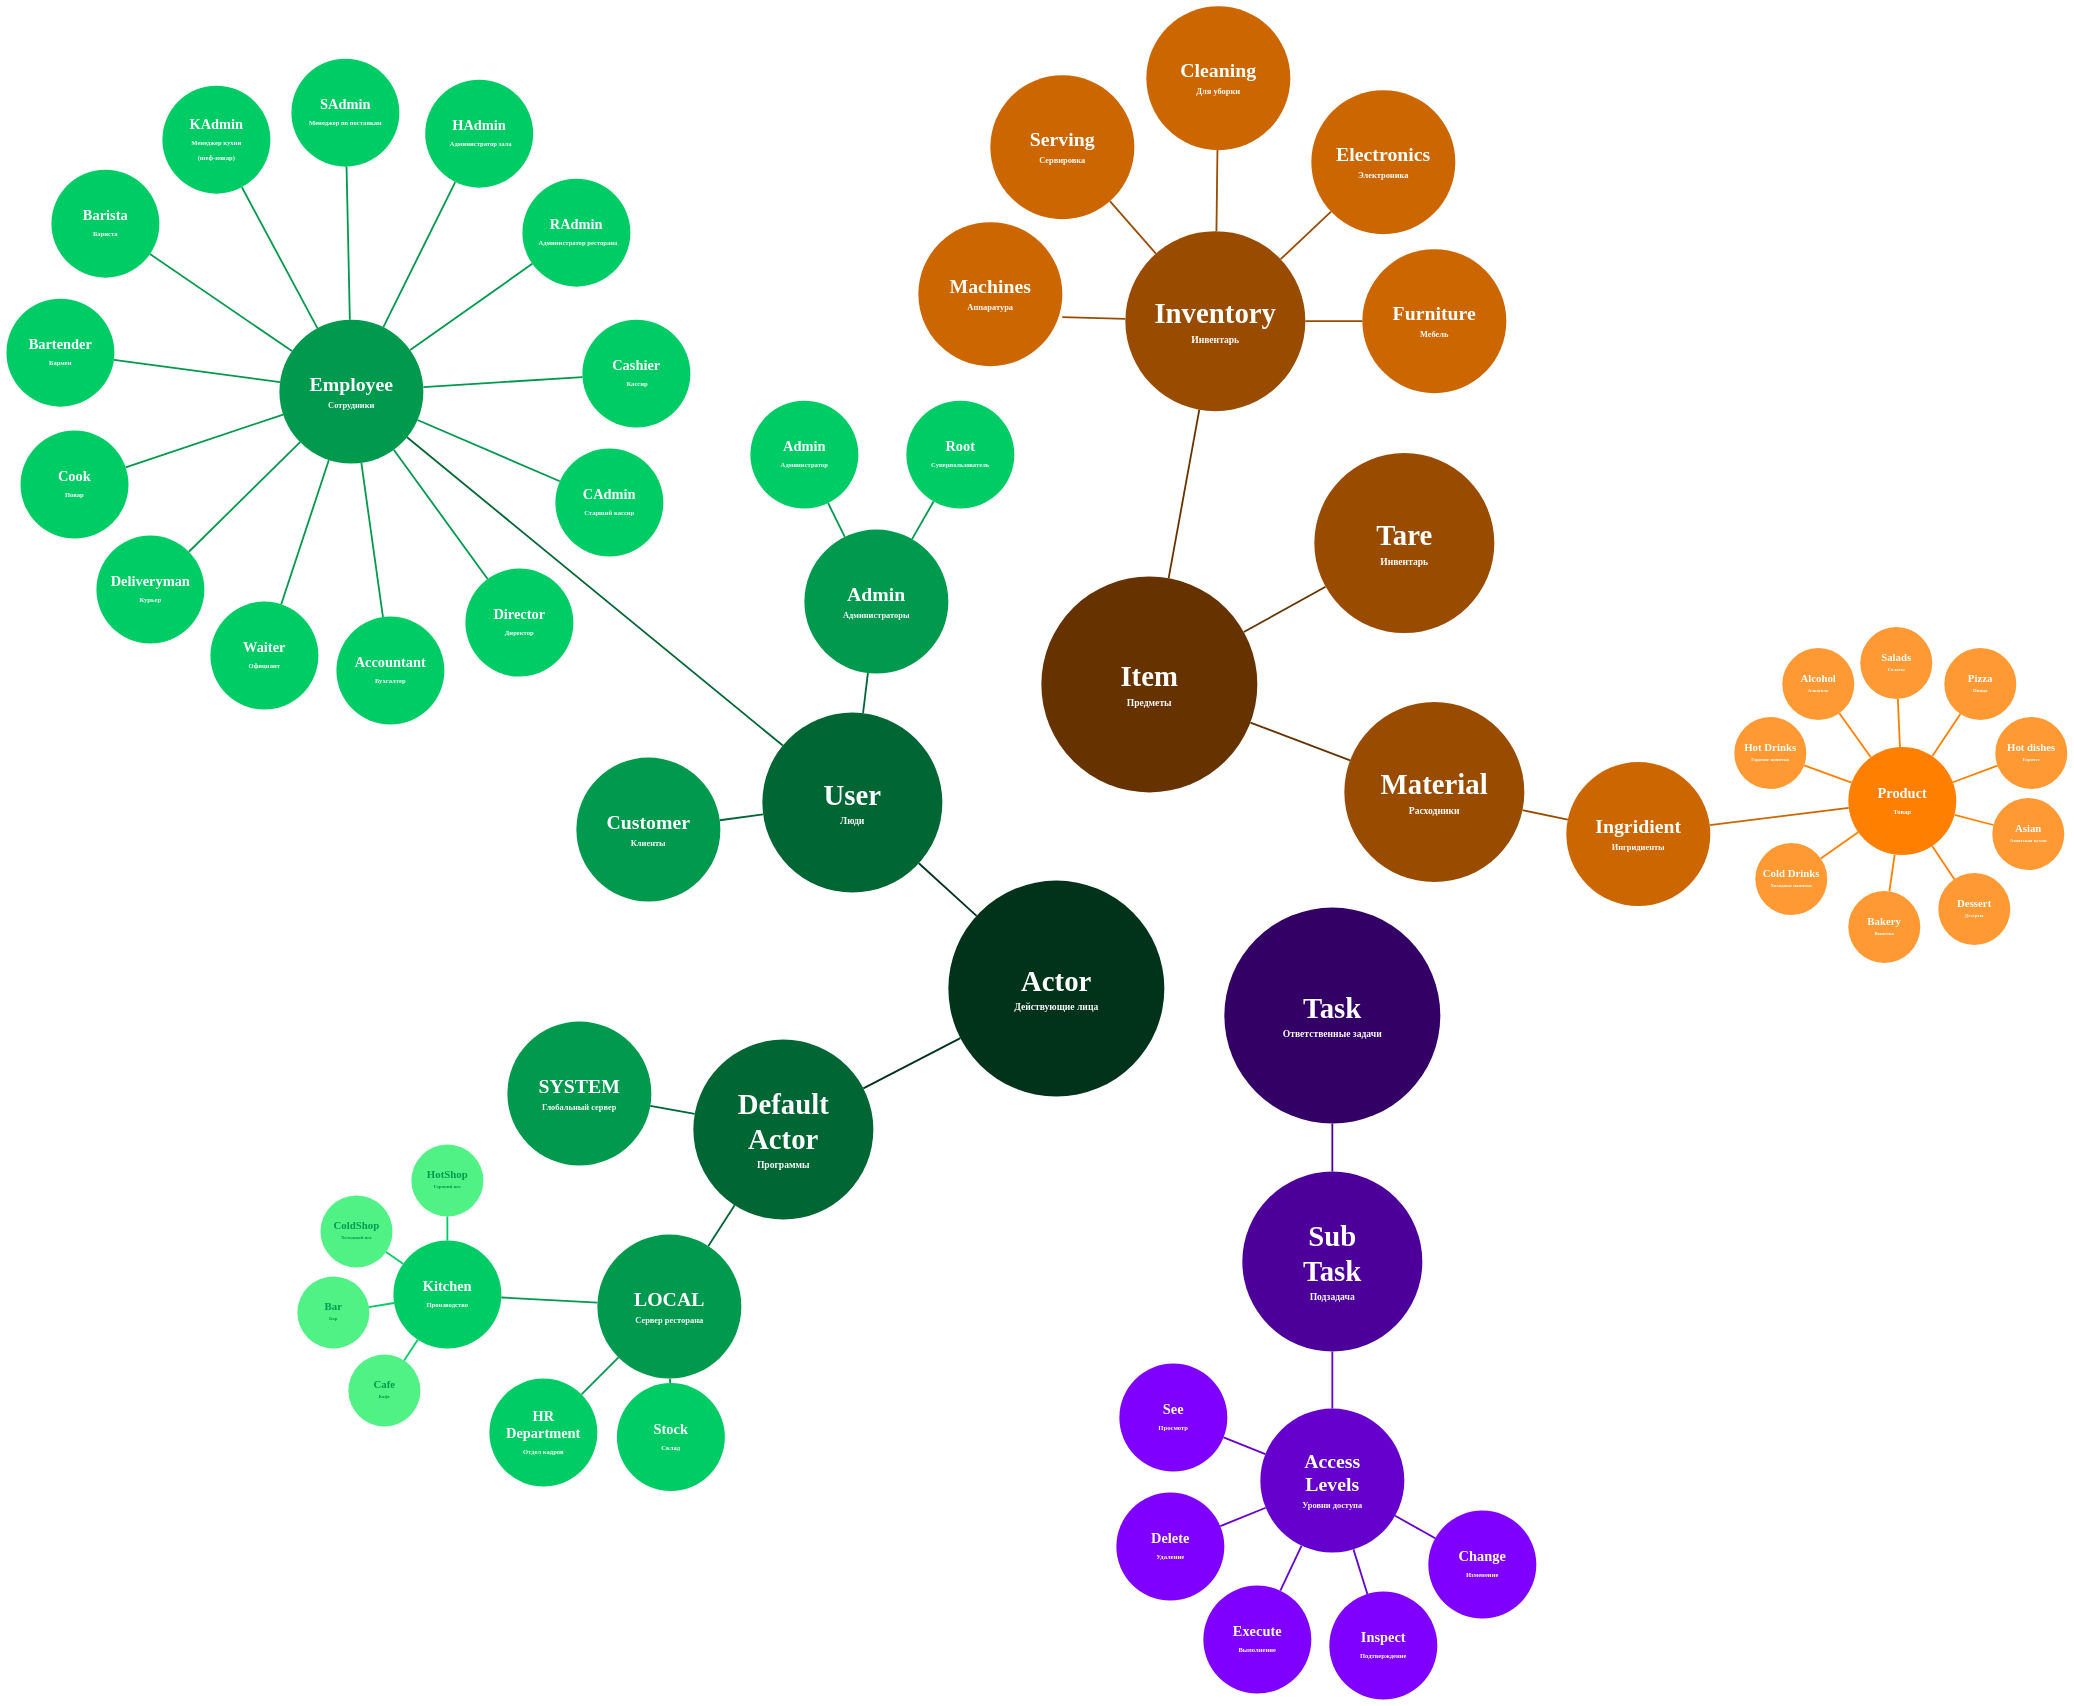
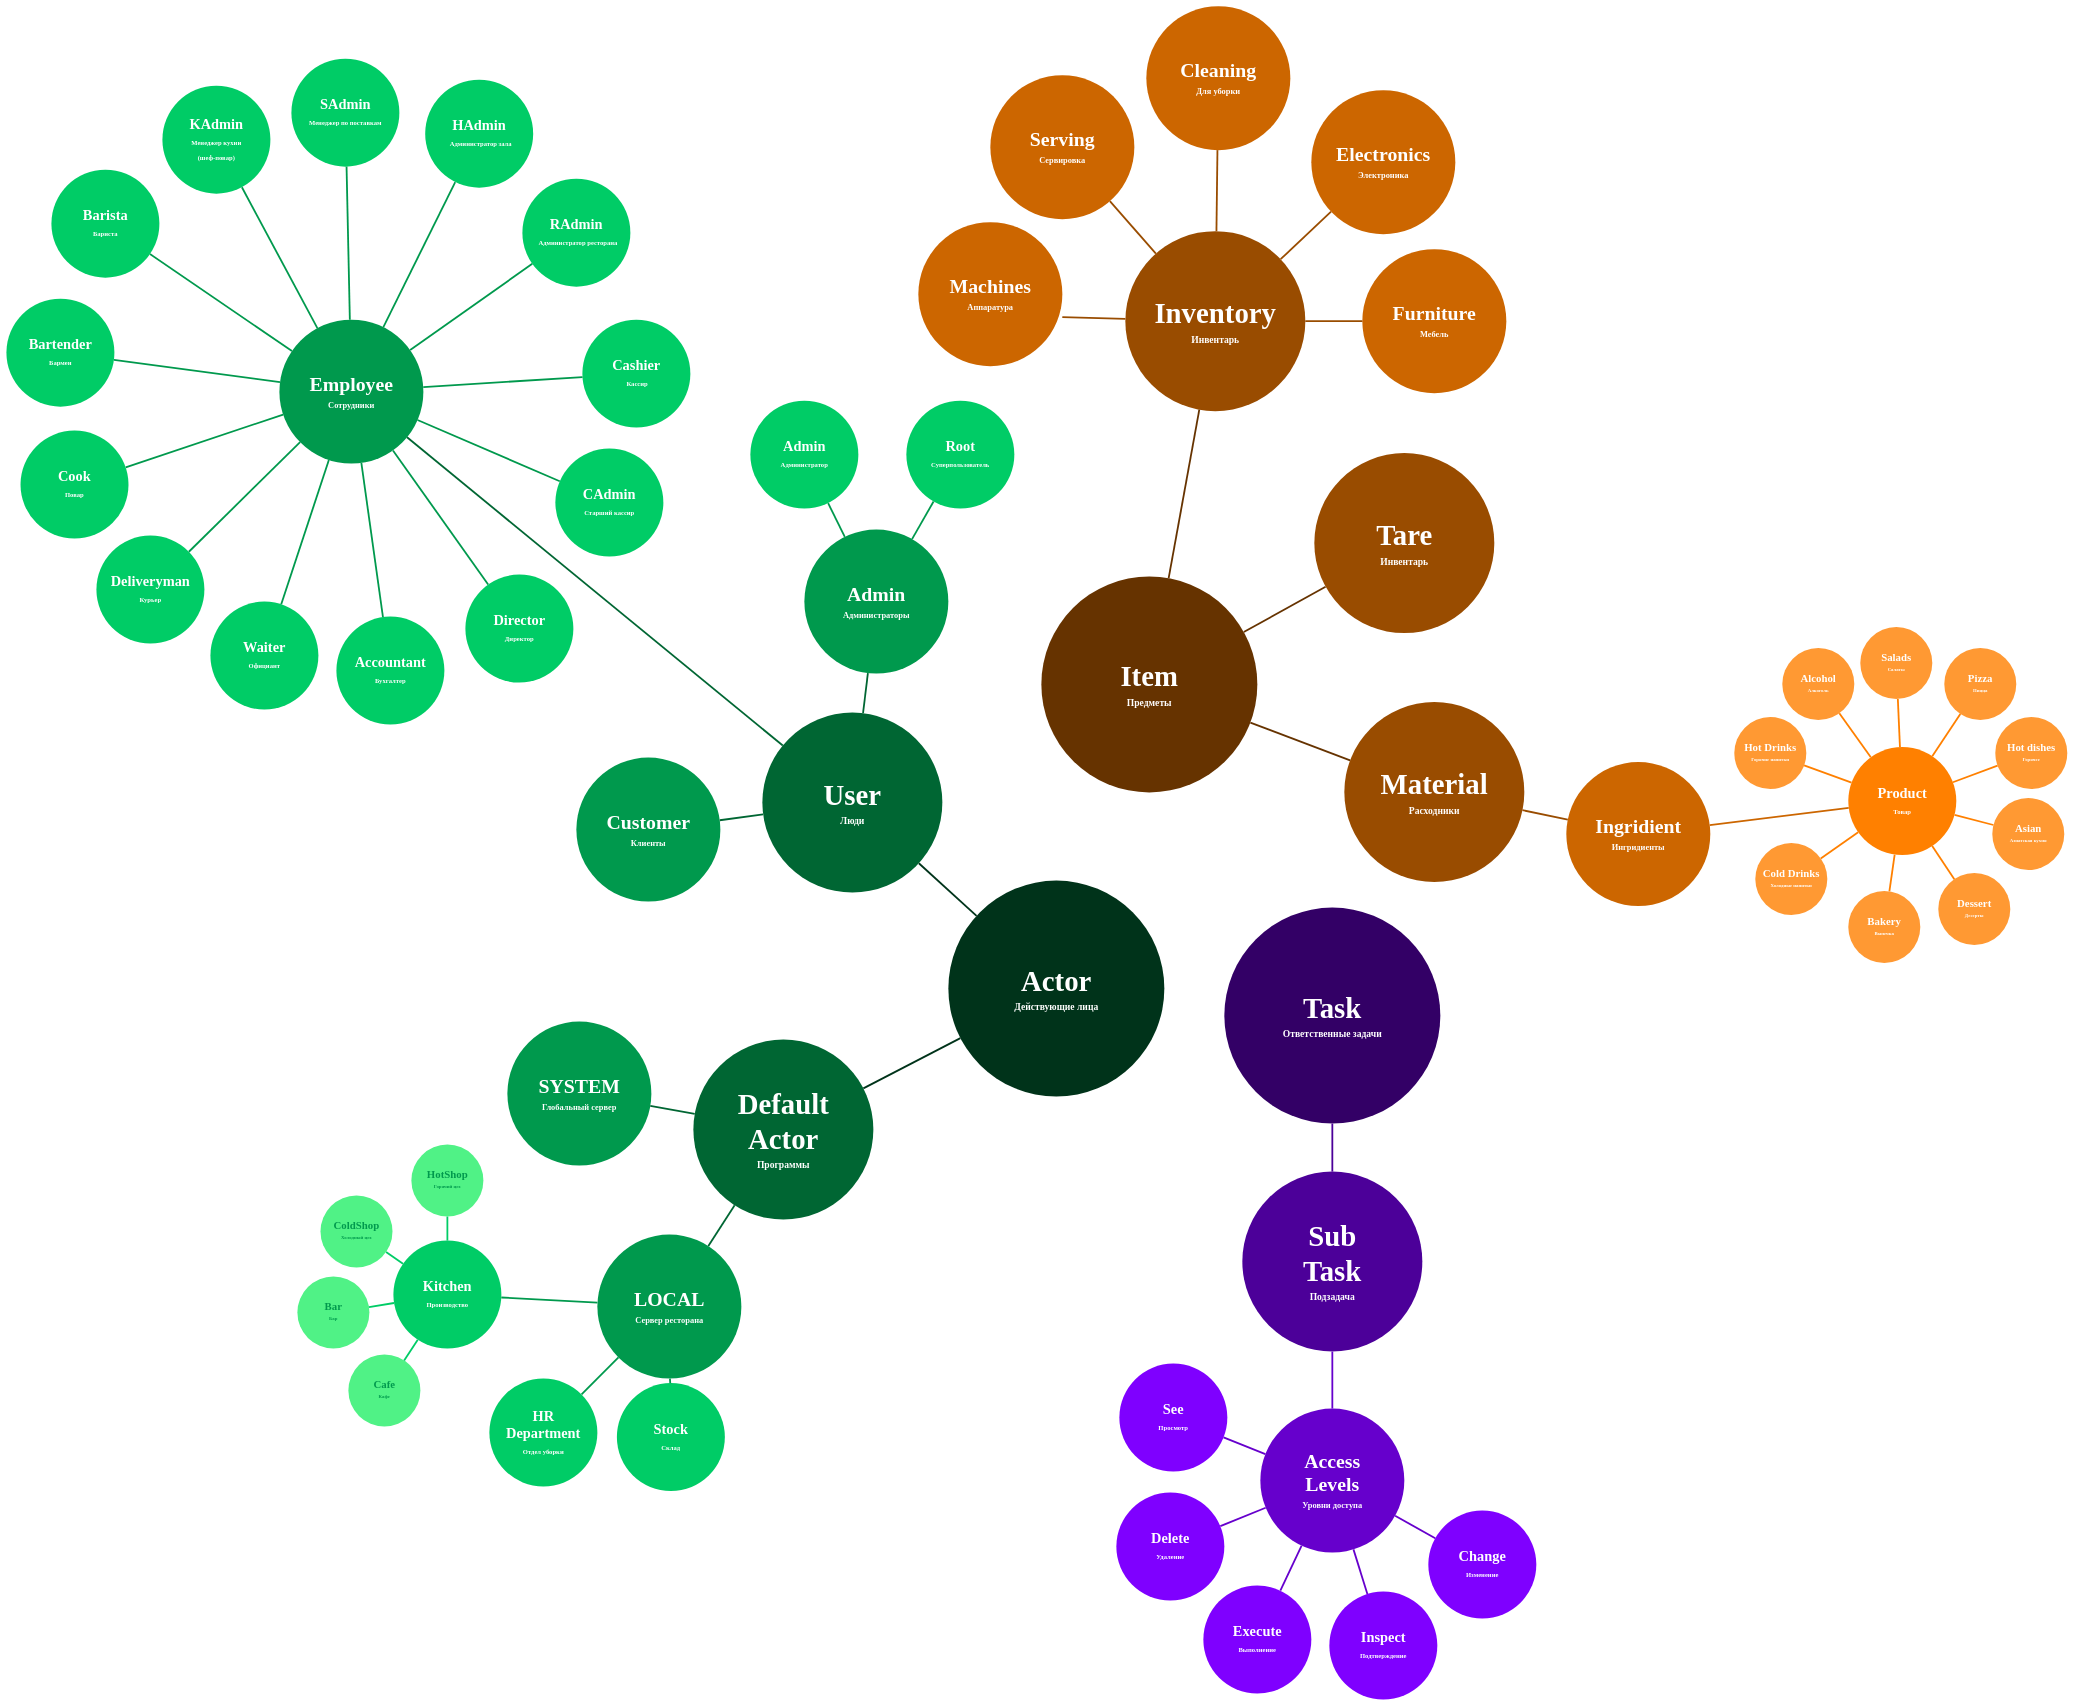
(519, 623) -> (519, 629)
(543, 1433) -> (543, 1433)
